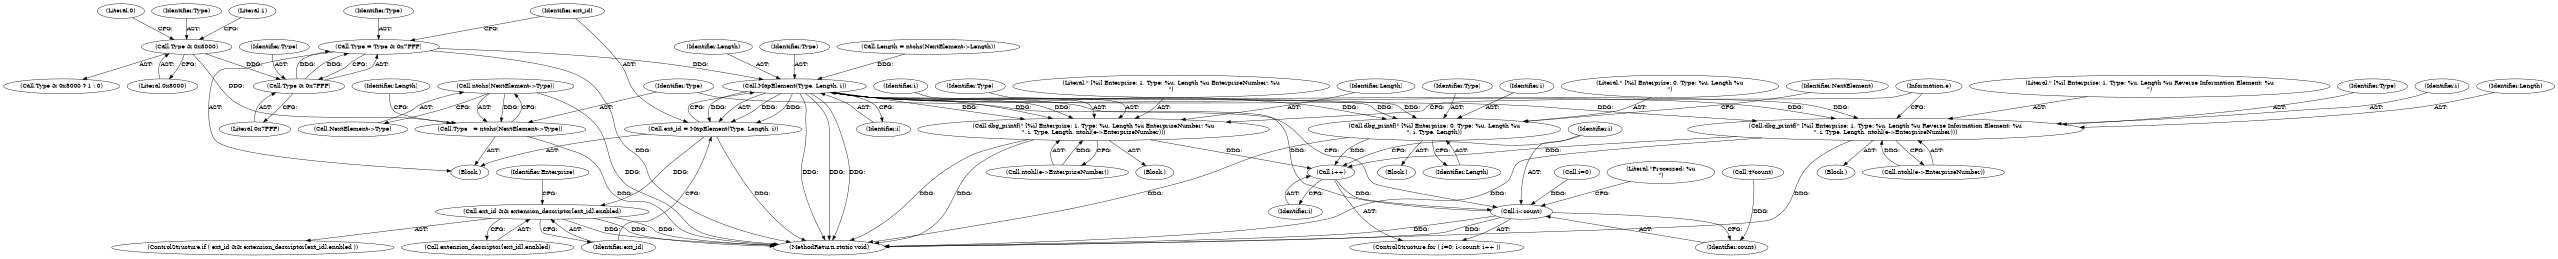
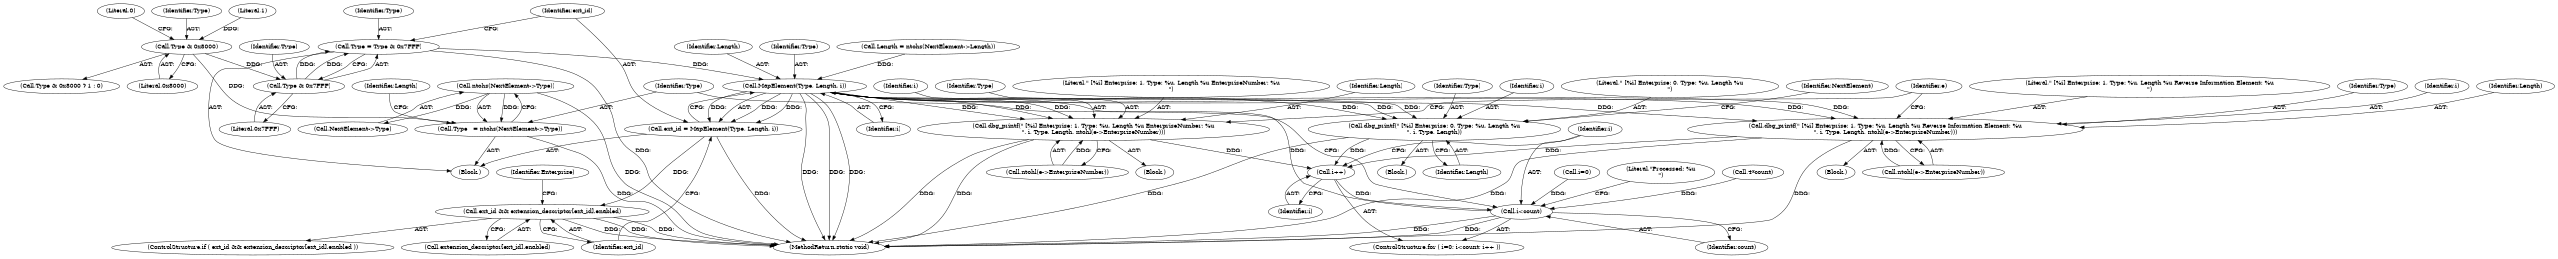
(232, 29) -> (232, 29)
(1929, 86) -> (1929, 86)
(464, 108) -> (464, 108)
(1753, 209) -> (1646, 197)
